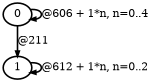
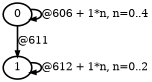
(33, 41) -> (33, 41)
